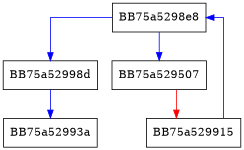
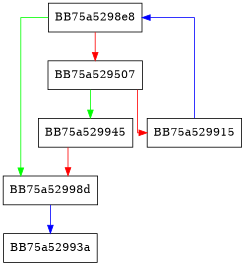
(64, 18) -> (21, 79)
(159, 42) -> (95, 42)
none -> (86, 133)
